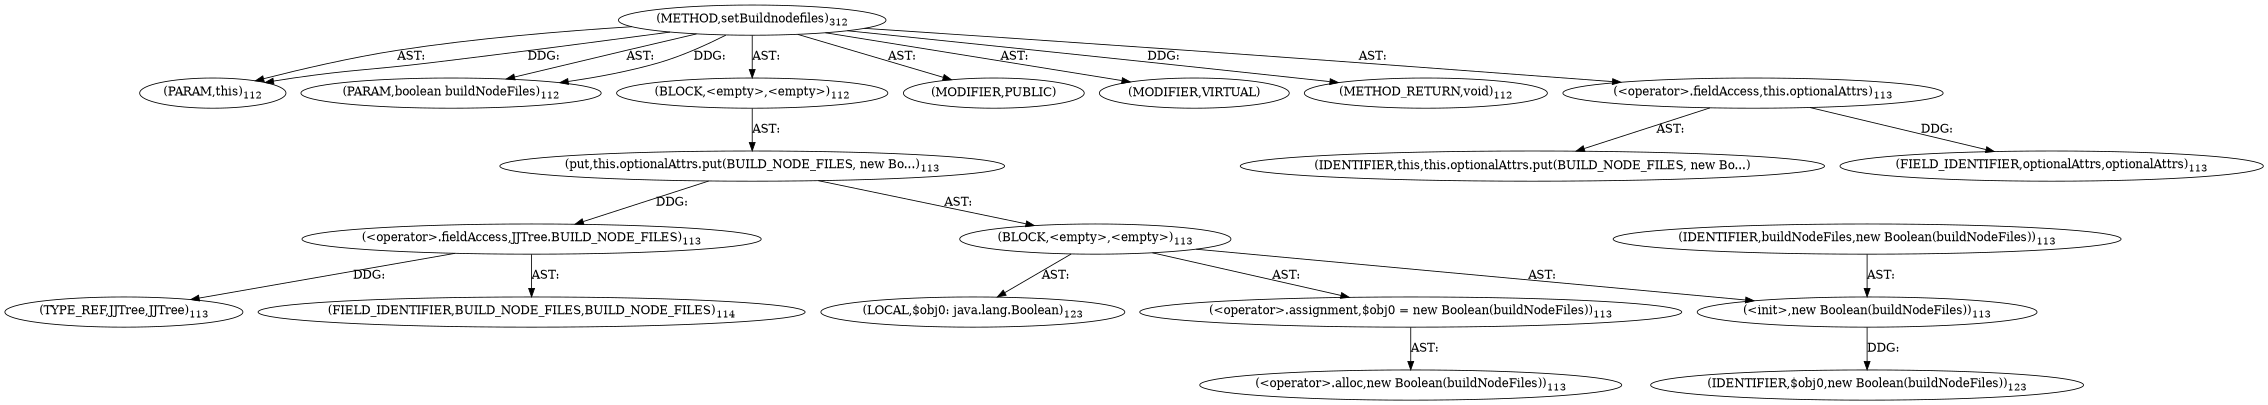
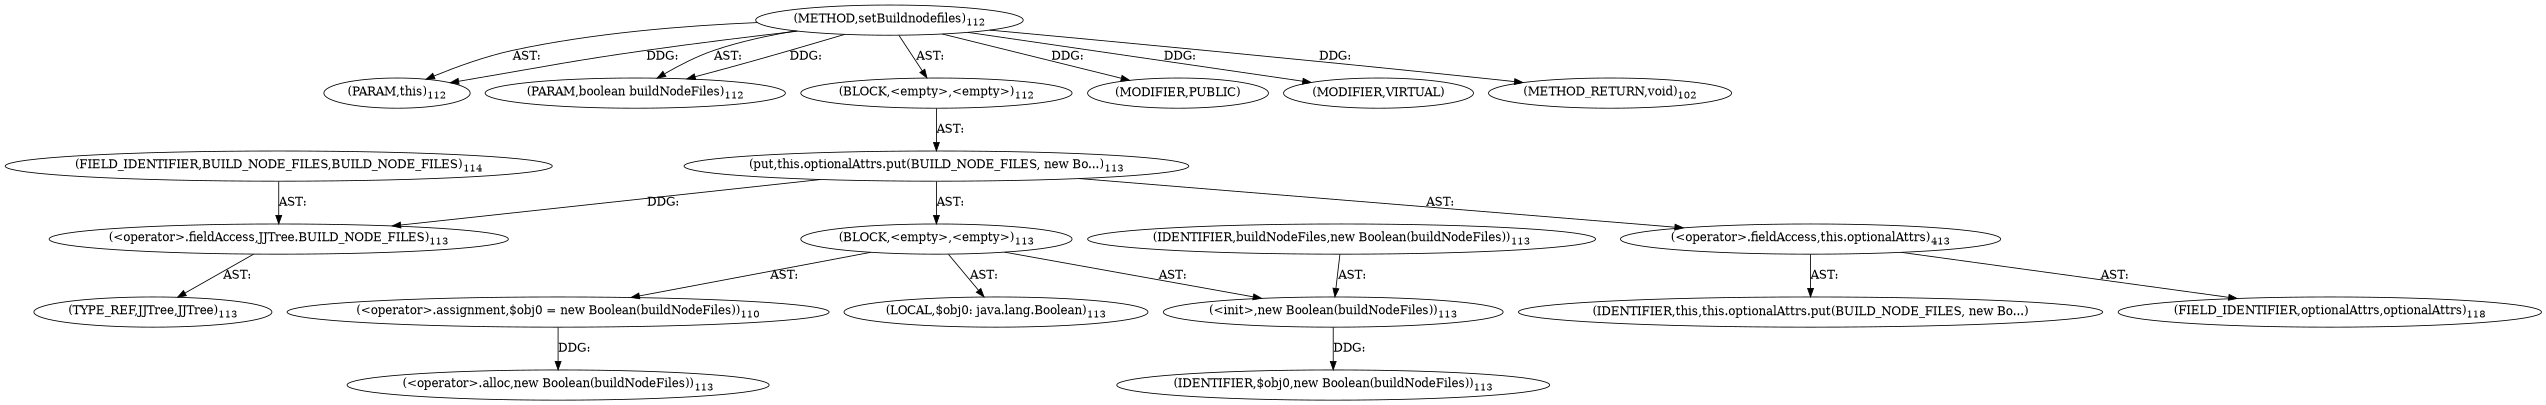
(839, 19) -> (976, 19)
(1238, 54) -> (1377, 203)
(904, 57) -> (1069, 57)
(1016, 57) -> (1182, 57)
(1503, 92) -> (1687, 92)
(1883, 92) -> (1941, 238)
(1939, 130) -> (2117, 276)
(2198, 165) -> (2476, 311)
(532, 271) -> (279, 198)
(371, 276) -> (239, 276)
(1074, 311) -> (1097, 311)
(1603, 311) -> (750, 311)
(1427, 349) -> (576, 349)
(2017, 384) -> (1483, 384)
